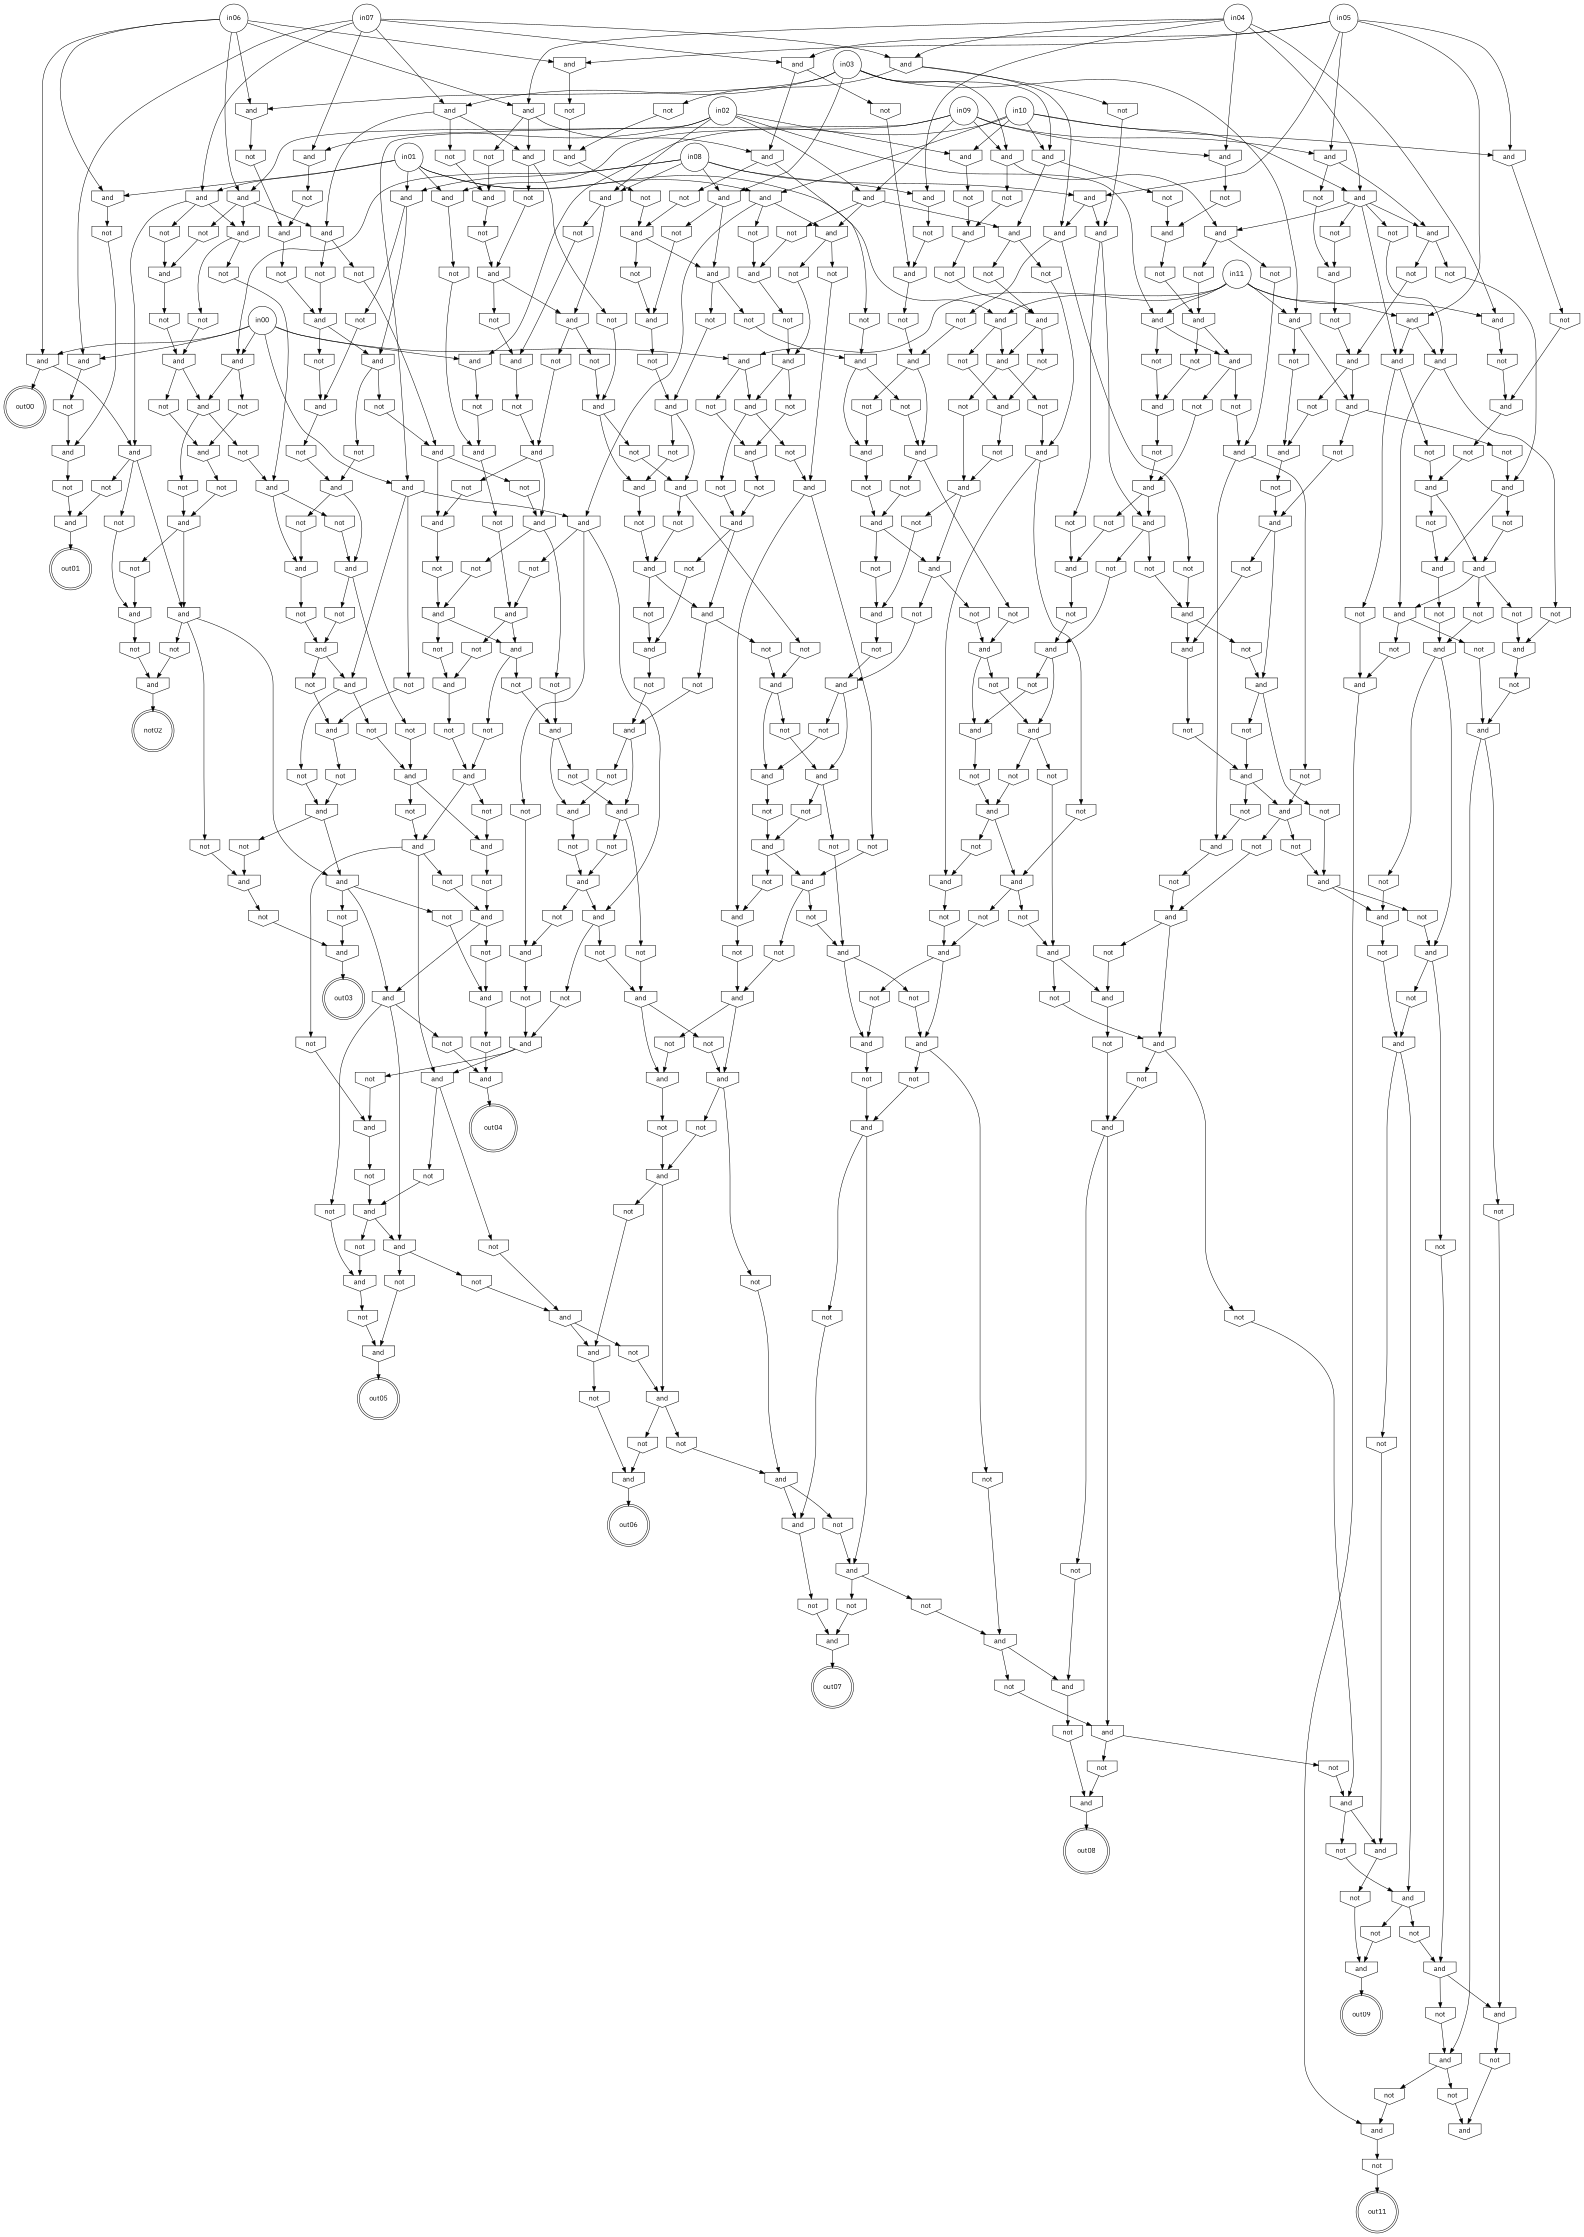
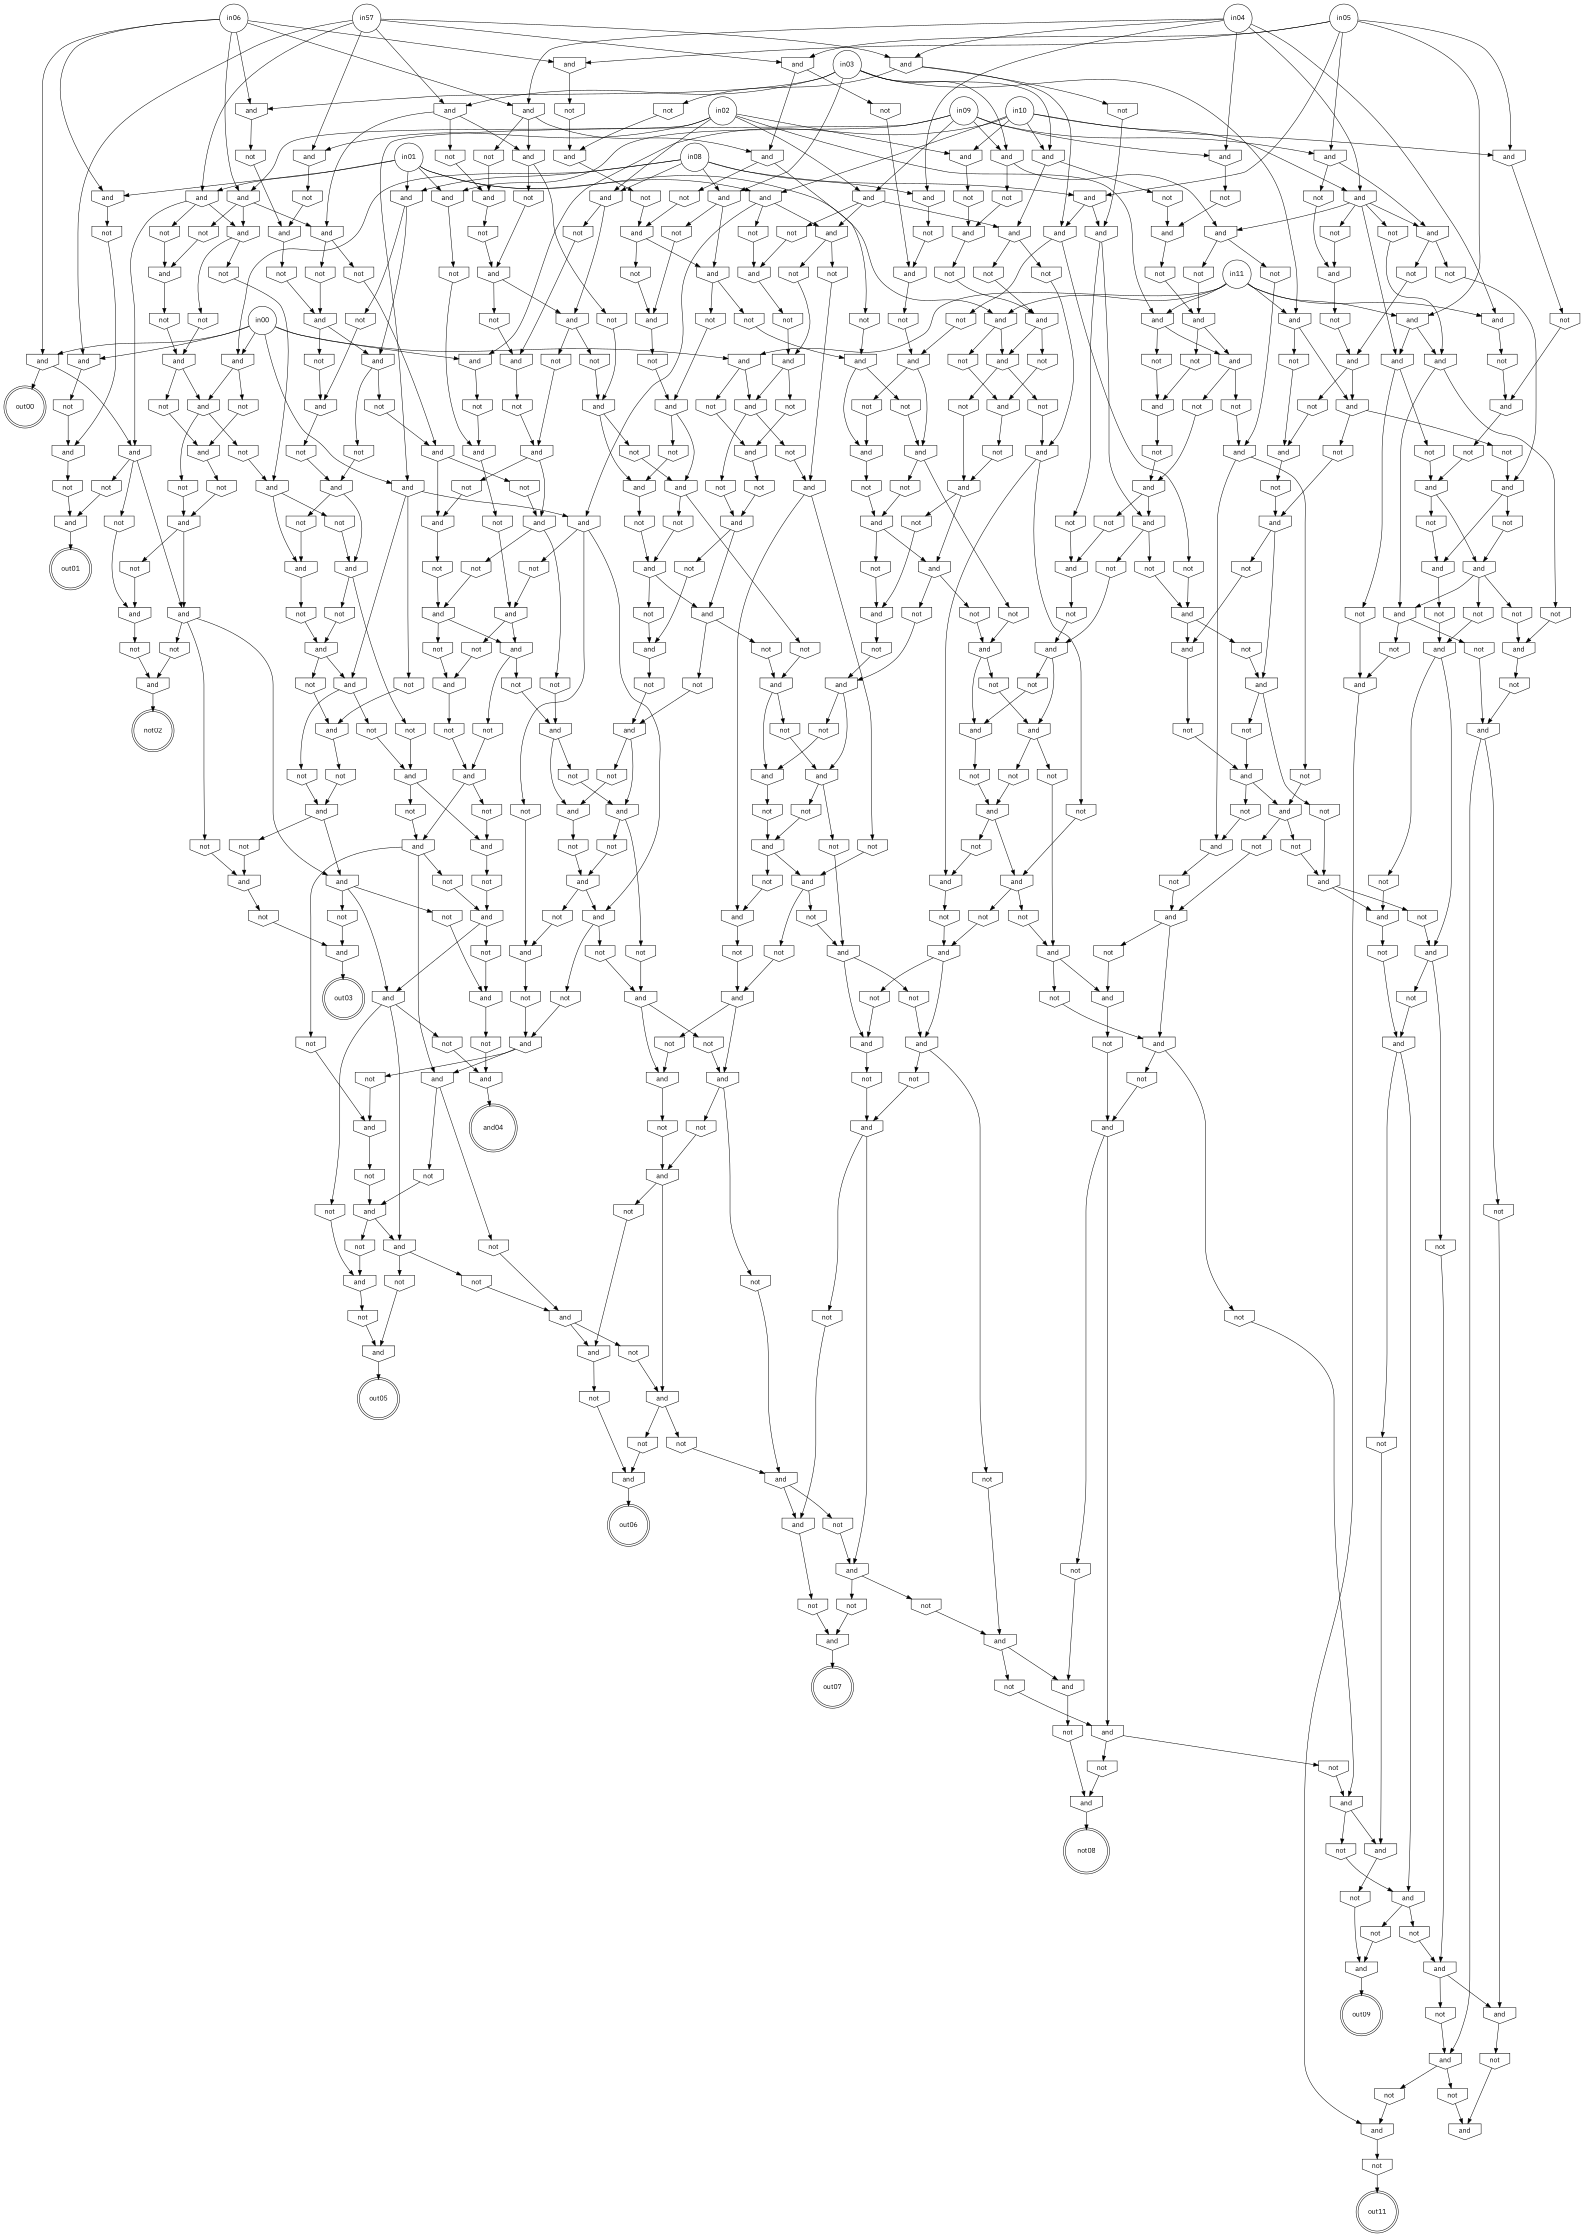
(367, 18) -> (367, 18)
(493, 1128) -> (493, 1128)
(1086, 1851) -> (1086, 1851)
